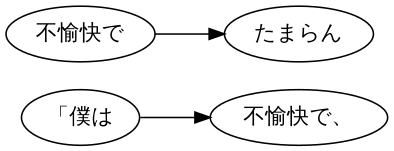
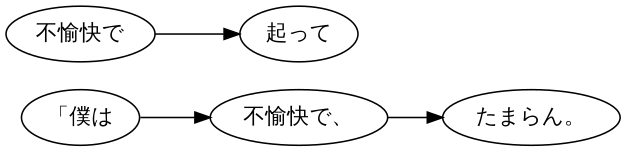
(299, 34) -> (299, 34)
none -> (531, 117)
